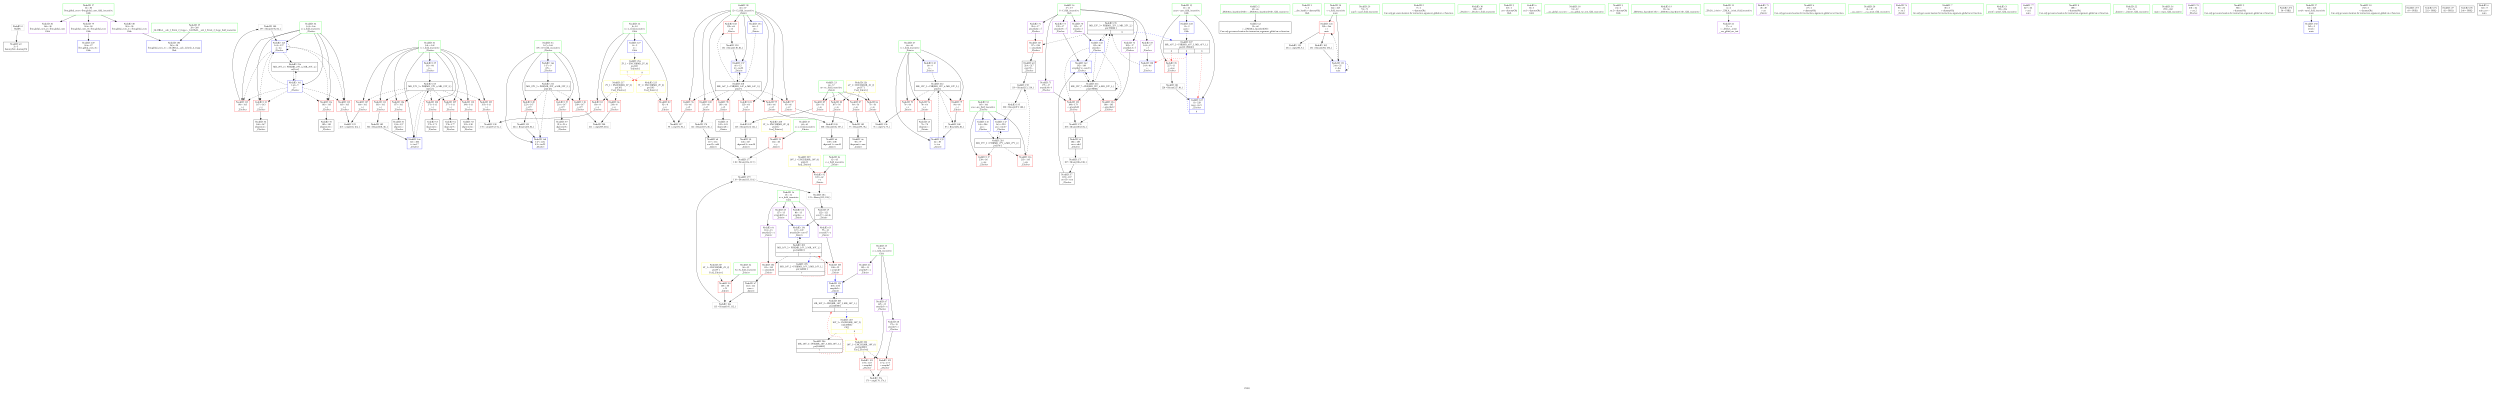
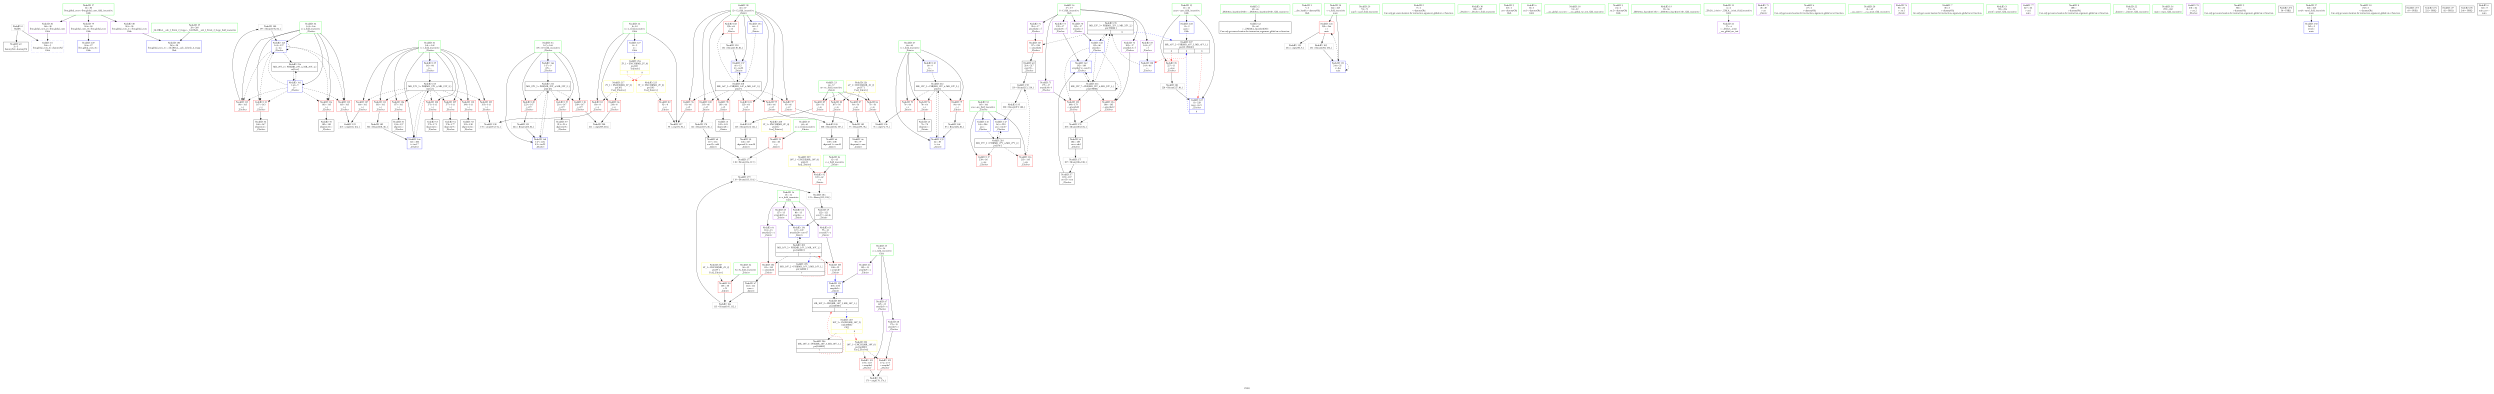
none -> (48, 47)
(660, 64) -> (677, 70)
(945, 106) -> (936, 113)
(538, 125) -> (545, 115)
